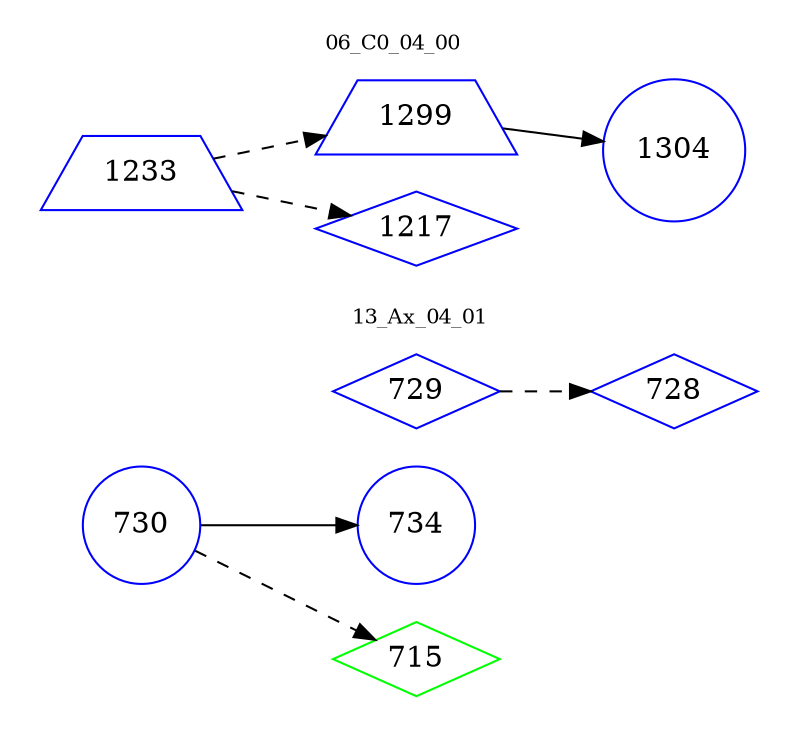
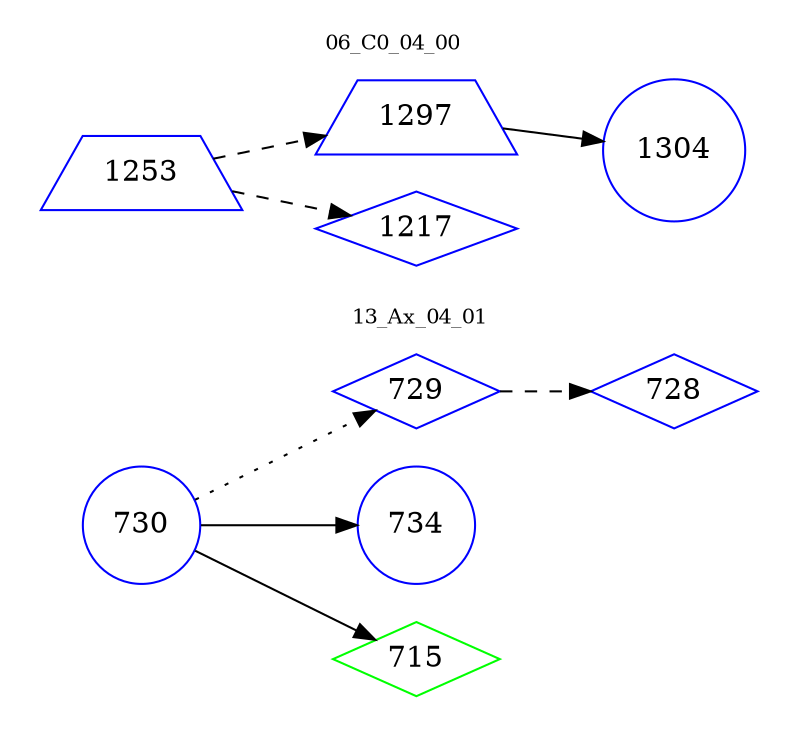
(416, 117) -> (416, 117)
(142, 173) -> (142, 173)
none -> (276, 460)
(276, 591) -> (276, 591)
